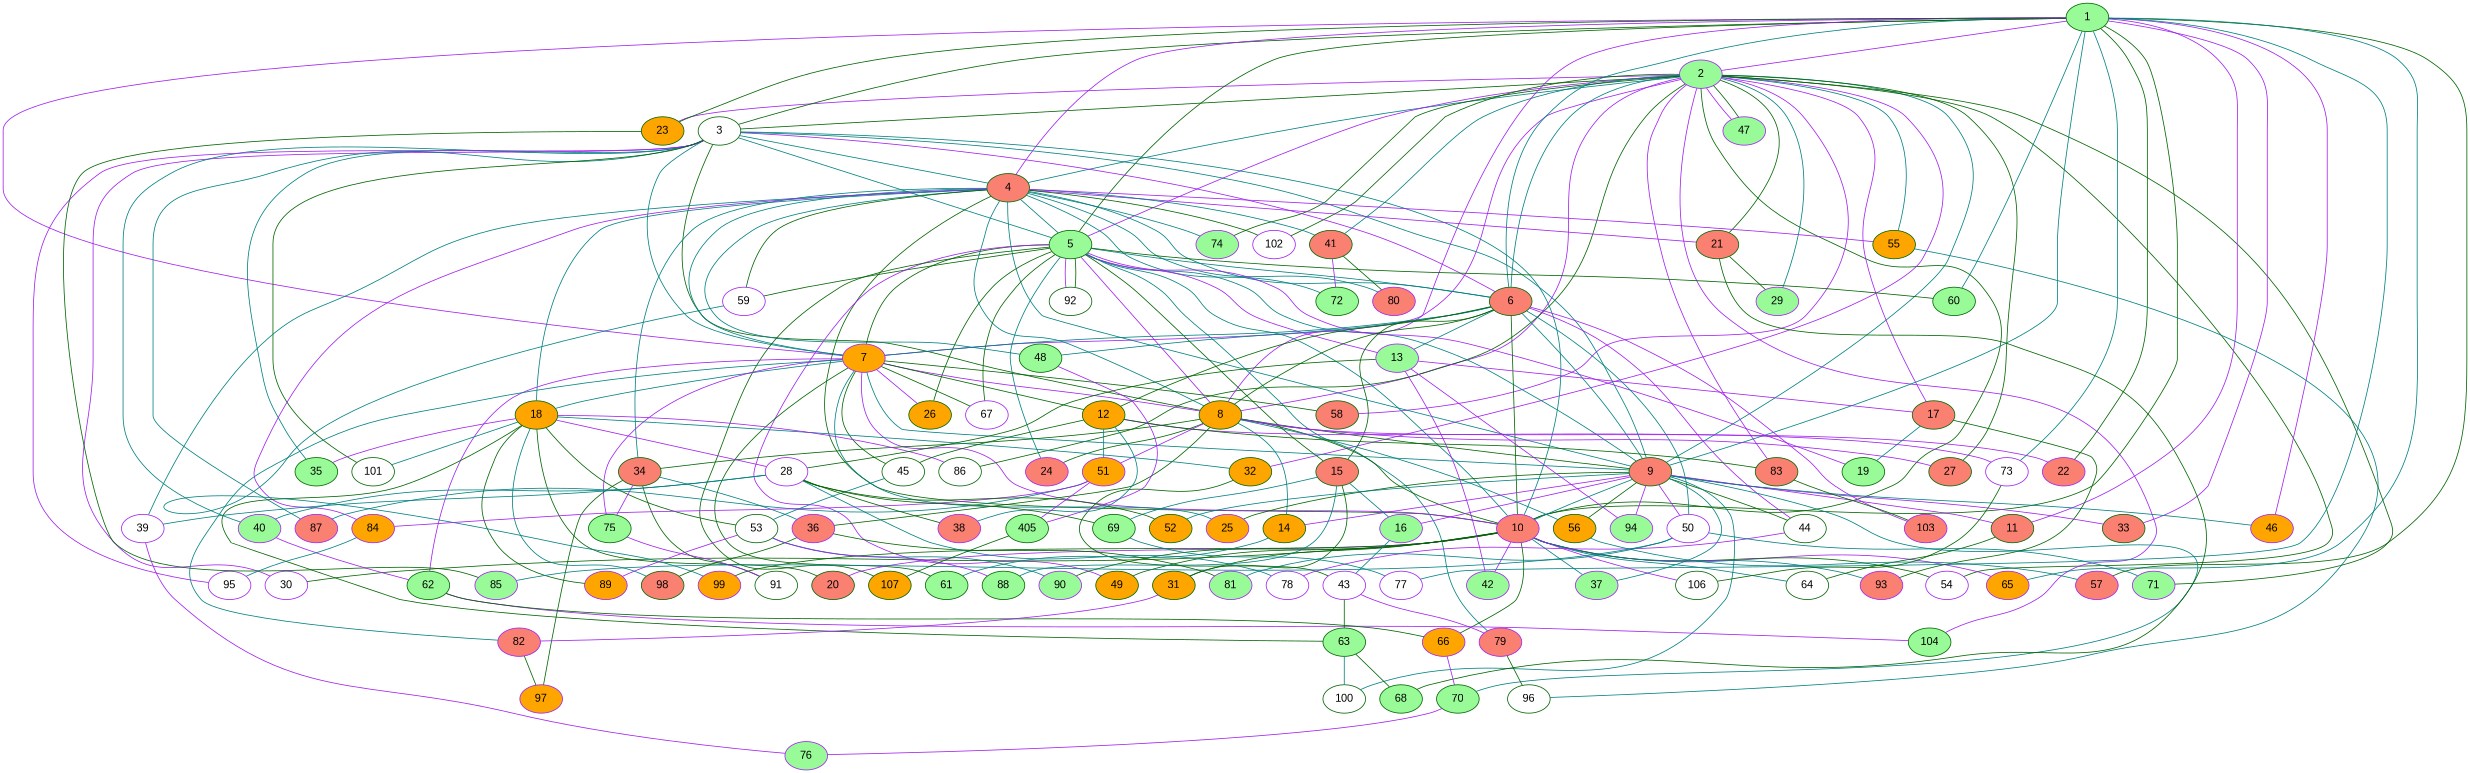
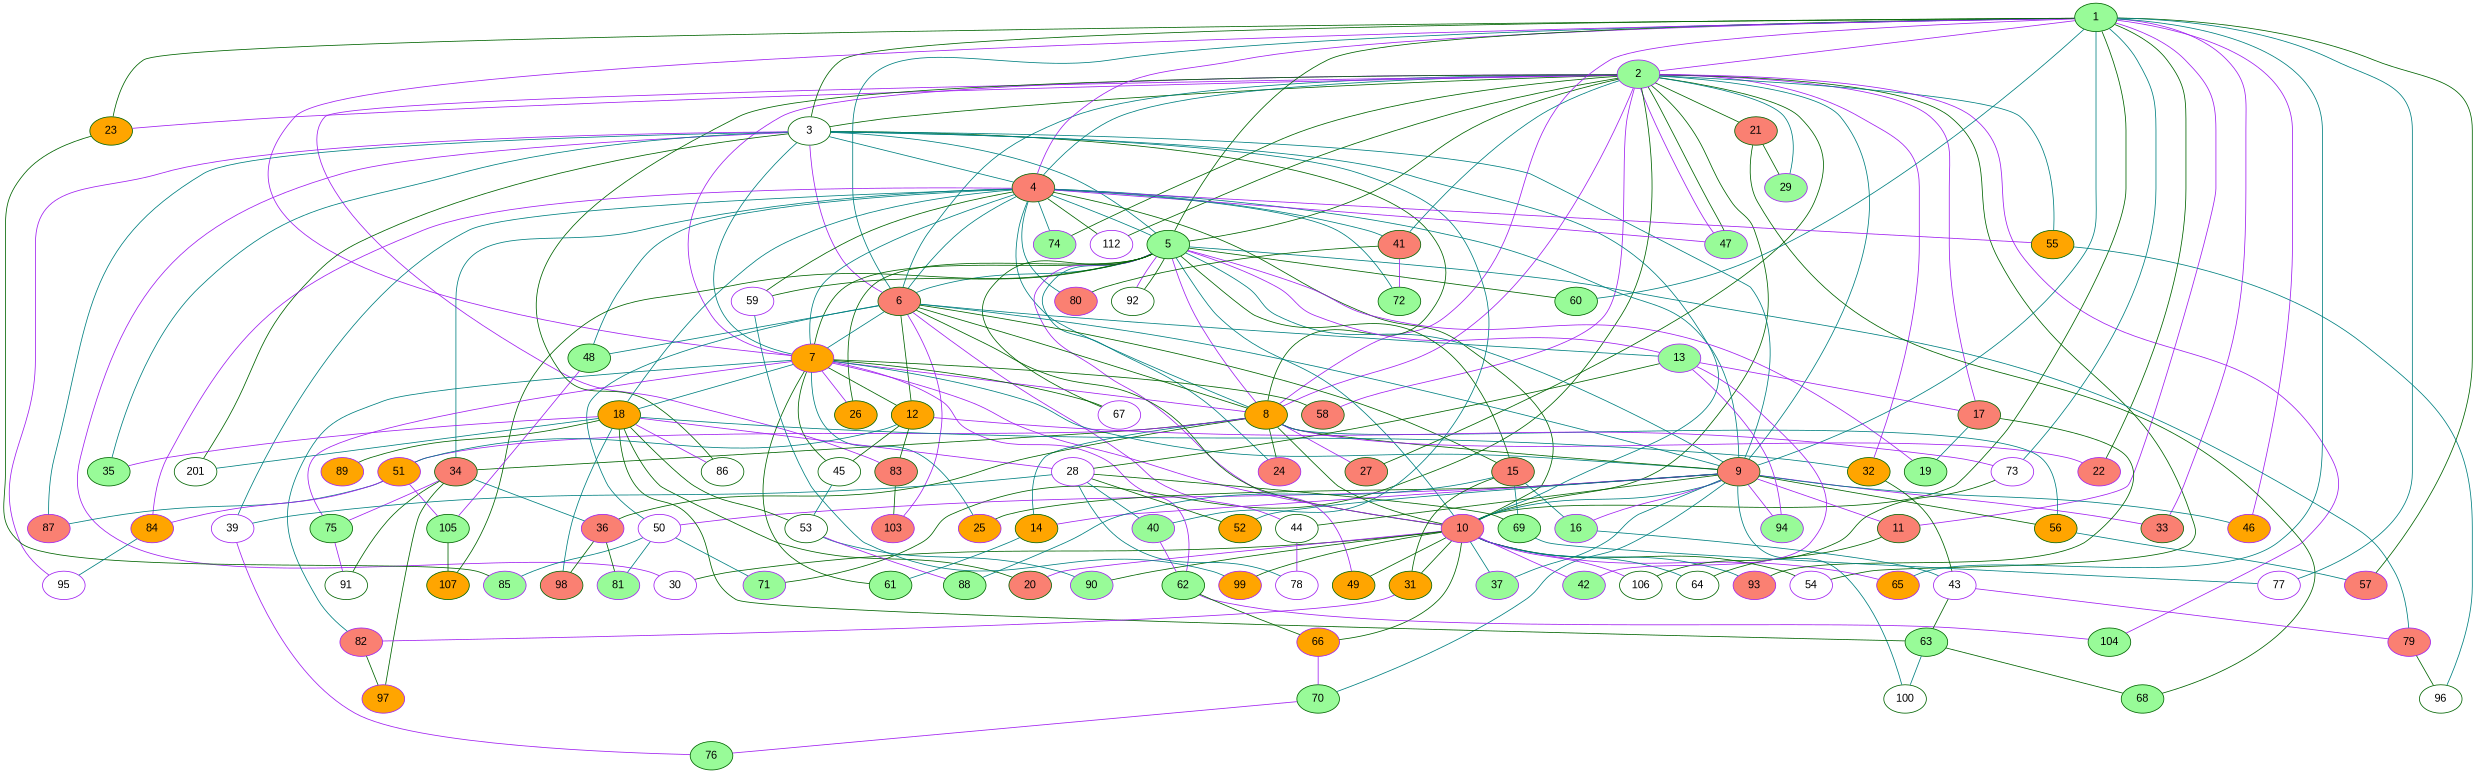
(1374, 120) -> (1417, 164)
(1396, 219) -> (1380, 215)
(1274, 245) -> (1111, 245)
(373, 472) -> (196, 472)
(959, 529) -> none
(1027, 529) -> (448, 529)
(691, 550) -> none
(806, 756) -> (712, 756)
